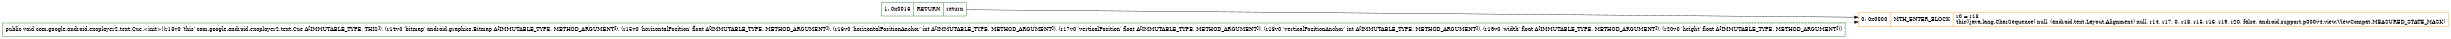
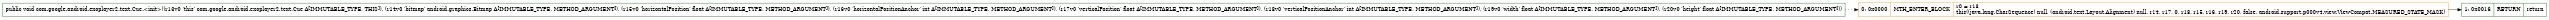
(1411, 13) -> (2453, 10)
